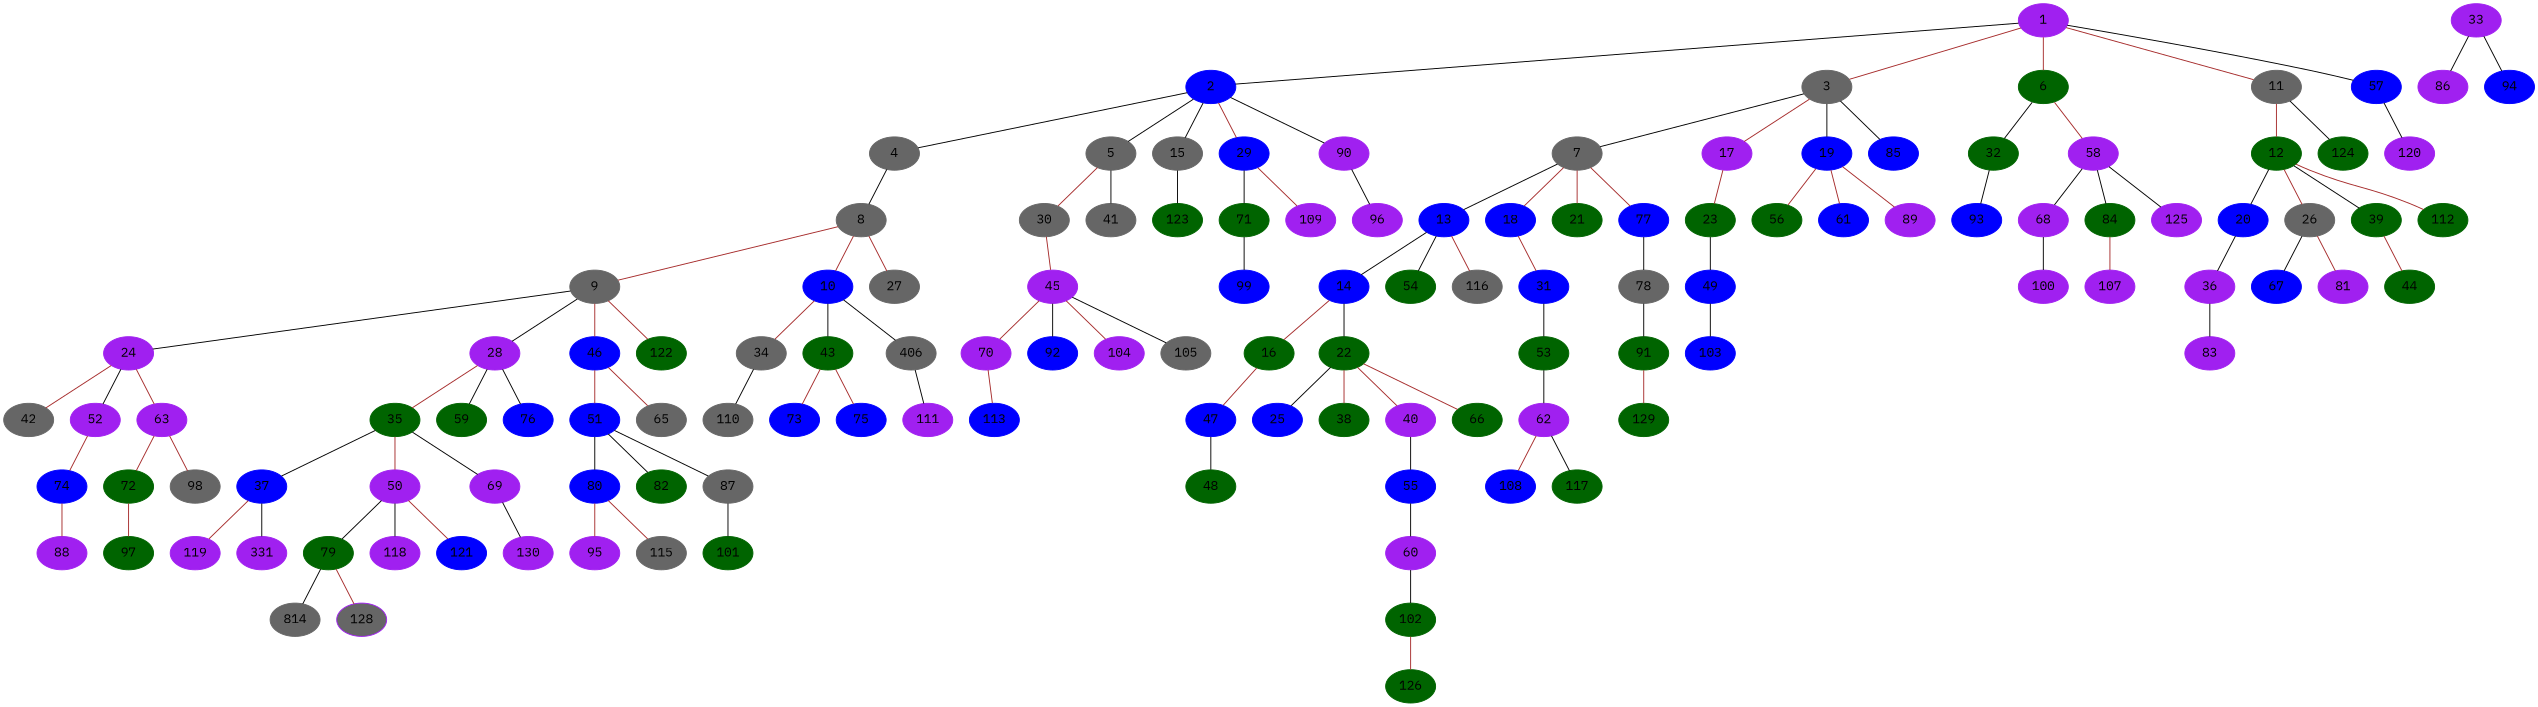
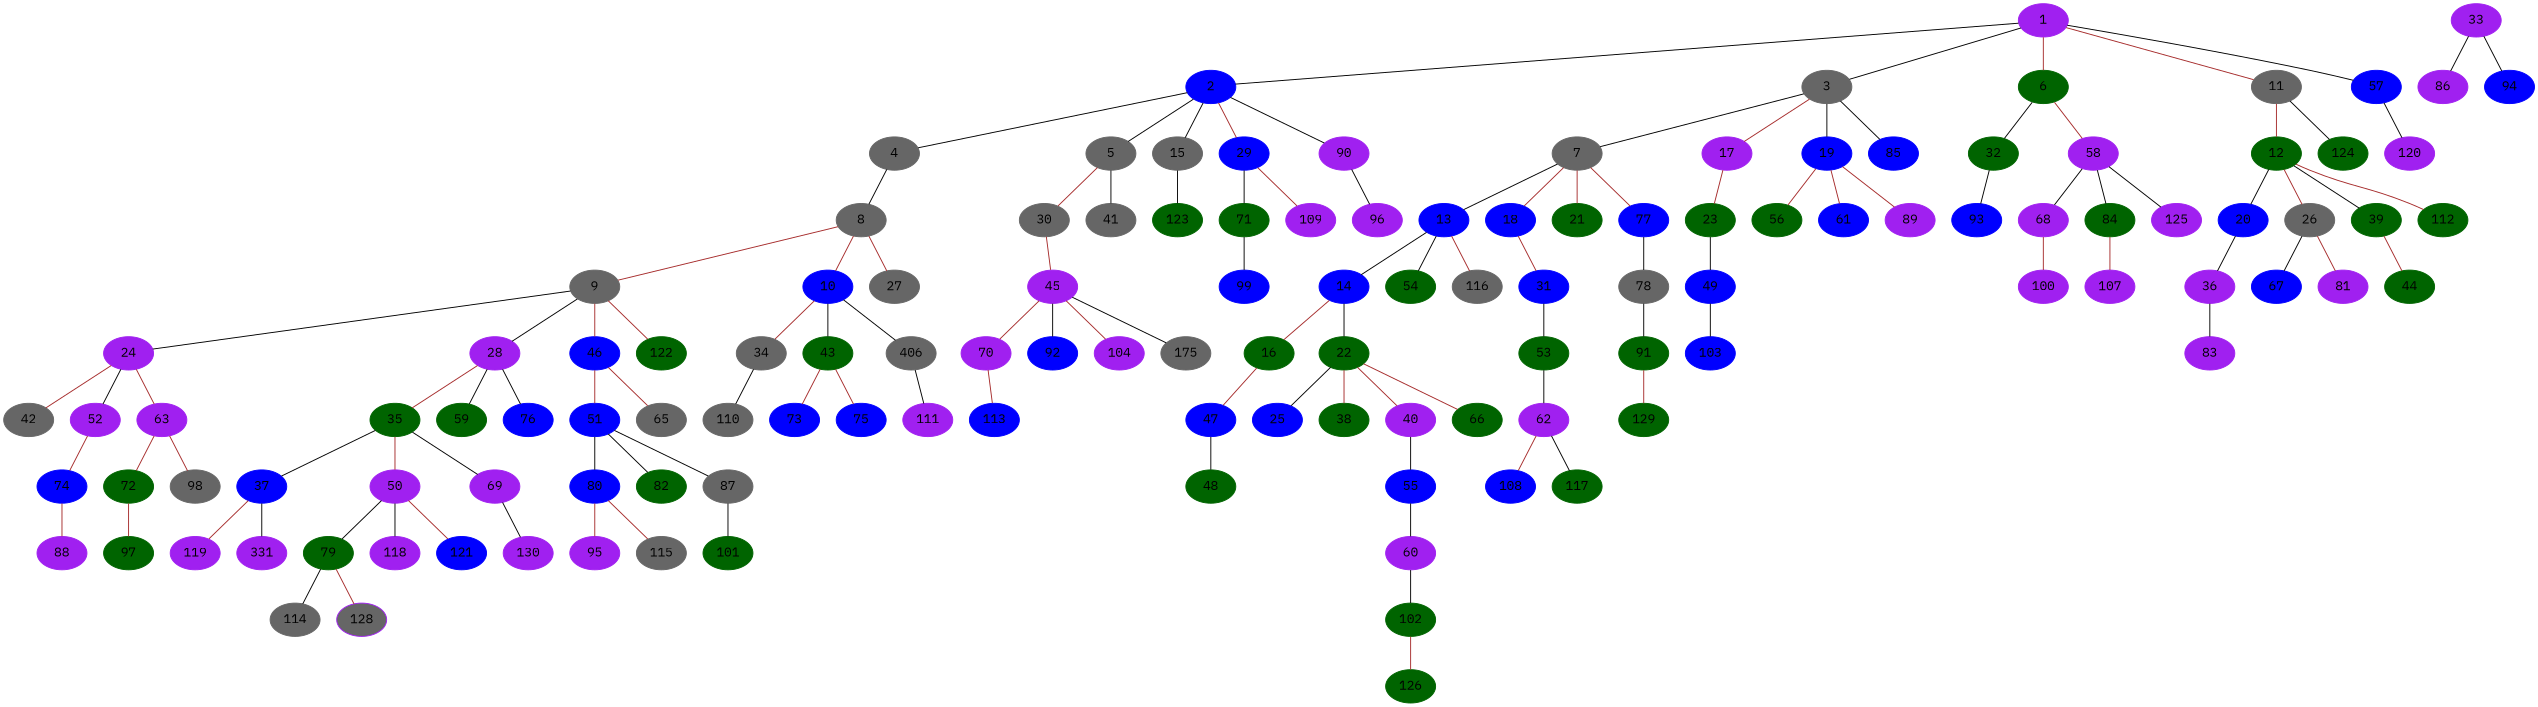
(1935, 54) -> (1935, 54)
(2043, 254) -> (2043, 254)
(1186, 353) -> (1186, 353)
(295, 620) -> (295, 620)
